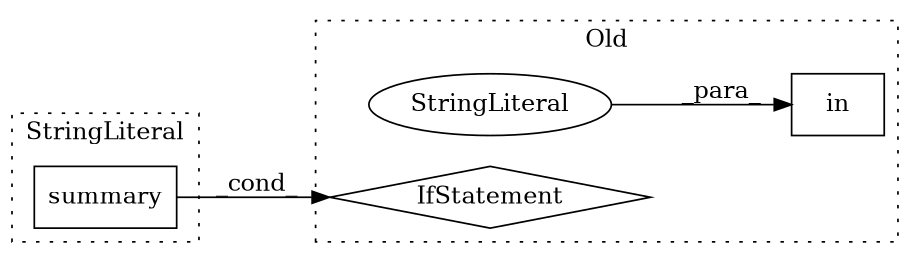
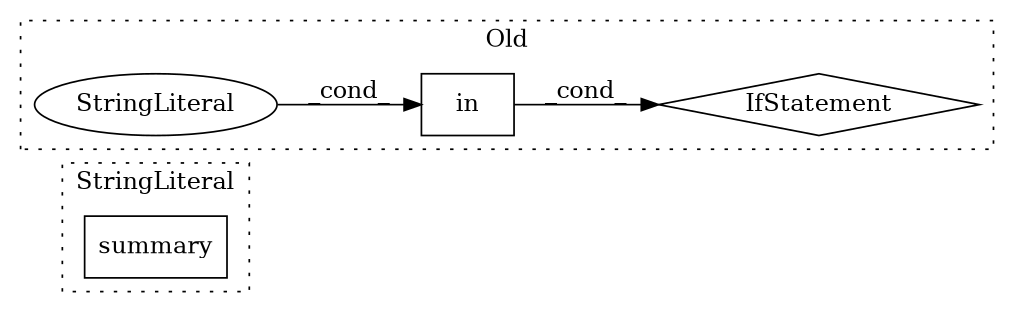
(721, 92) -> (349, 92)
(244, 197) -> (578, 105)
